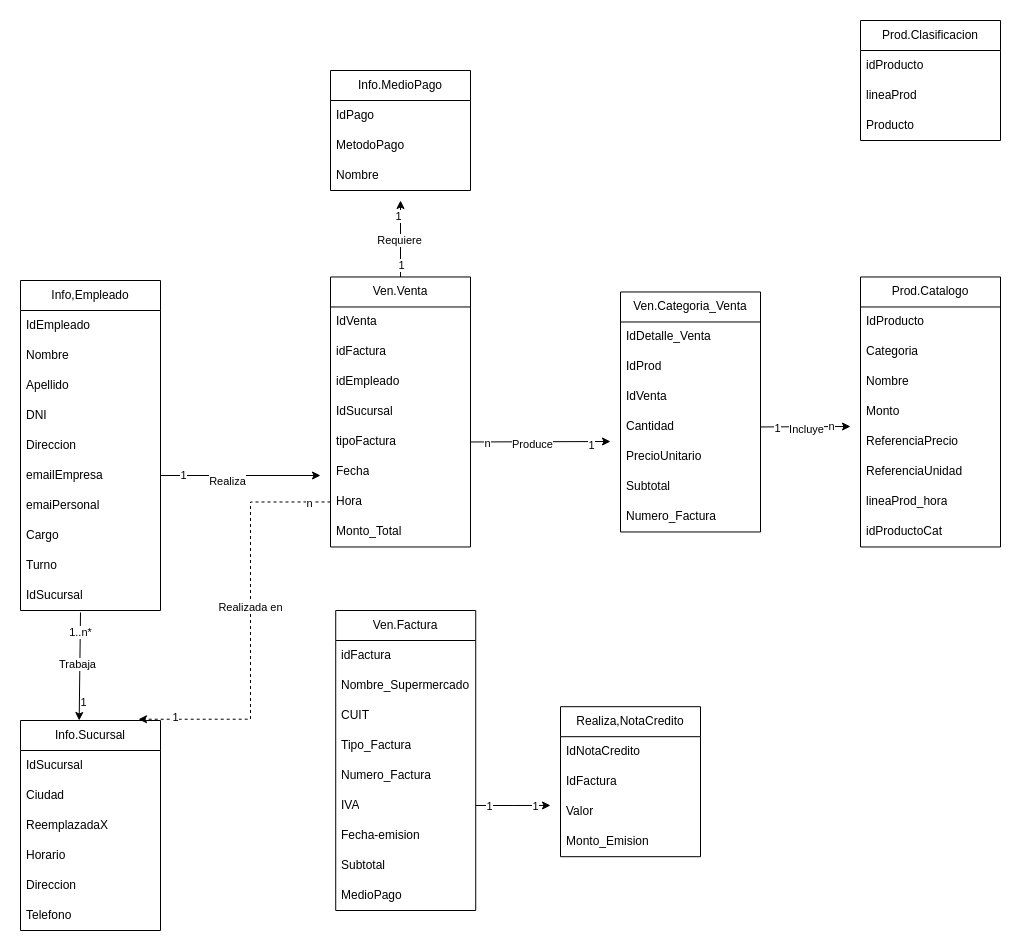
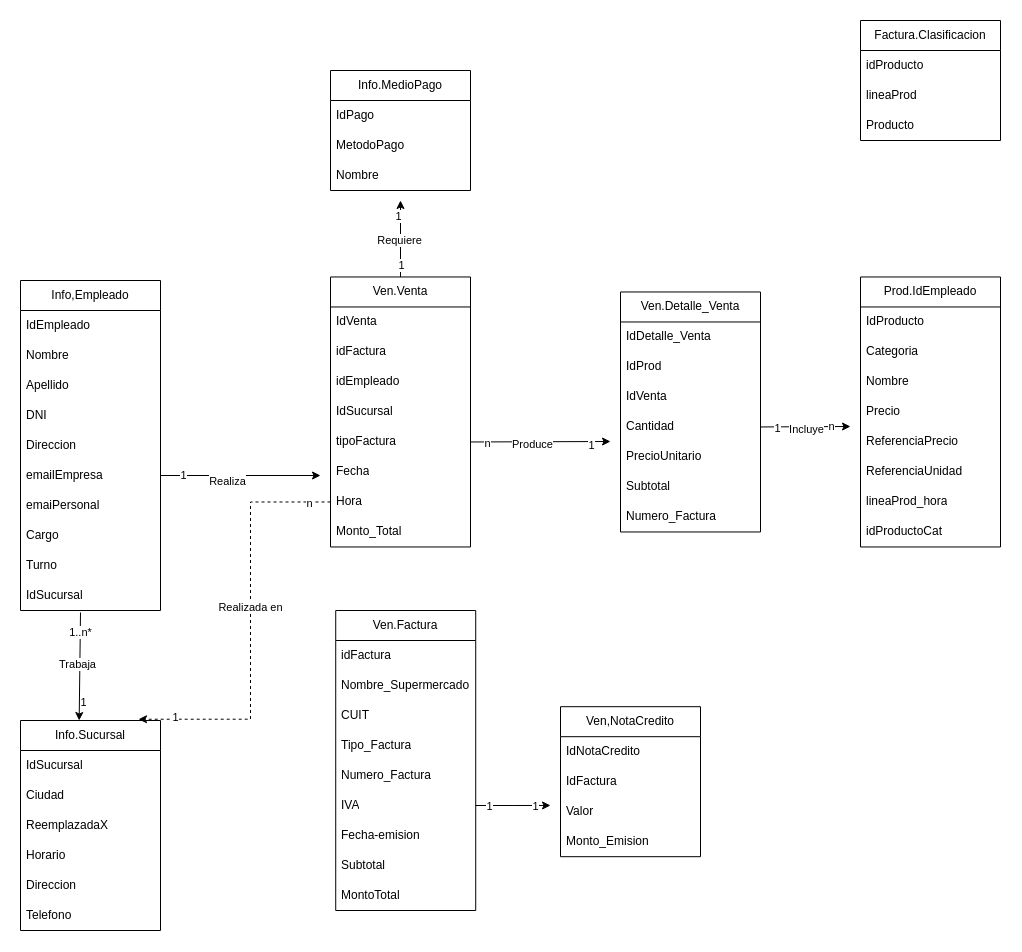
(931, 36) -> (931, 36)
(931, 292) -> (931, 292)
(691, 307) -> (691, 307)
(883, 412) -> (885, 412)
(631, 722) -> (631, 722)
(370, 896) -> (374, 896)
